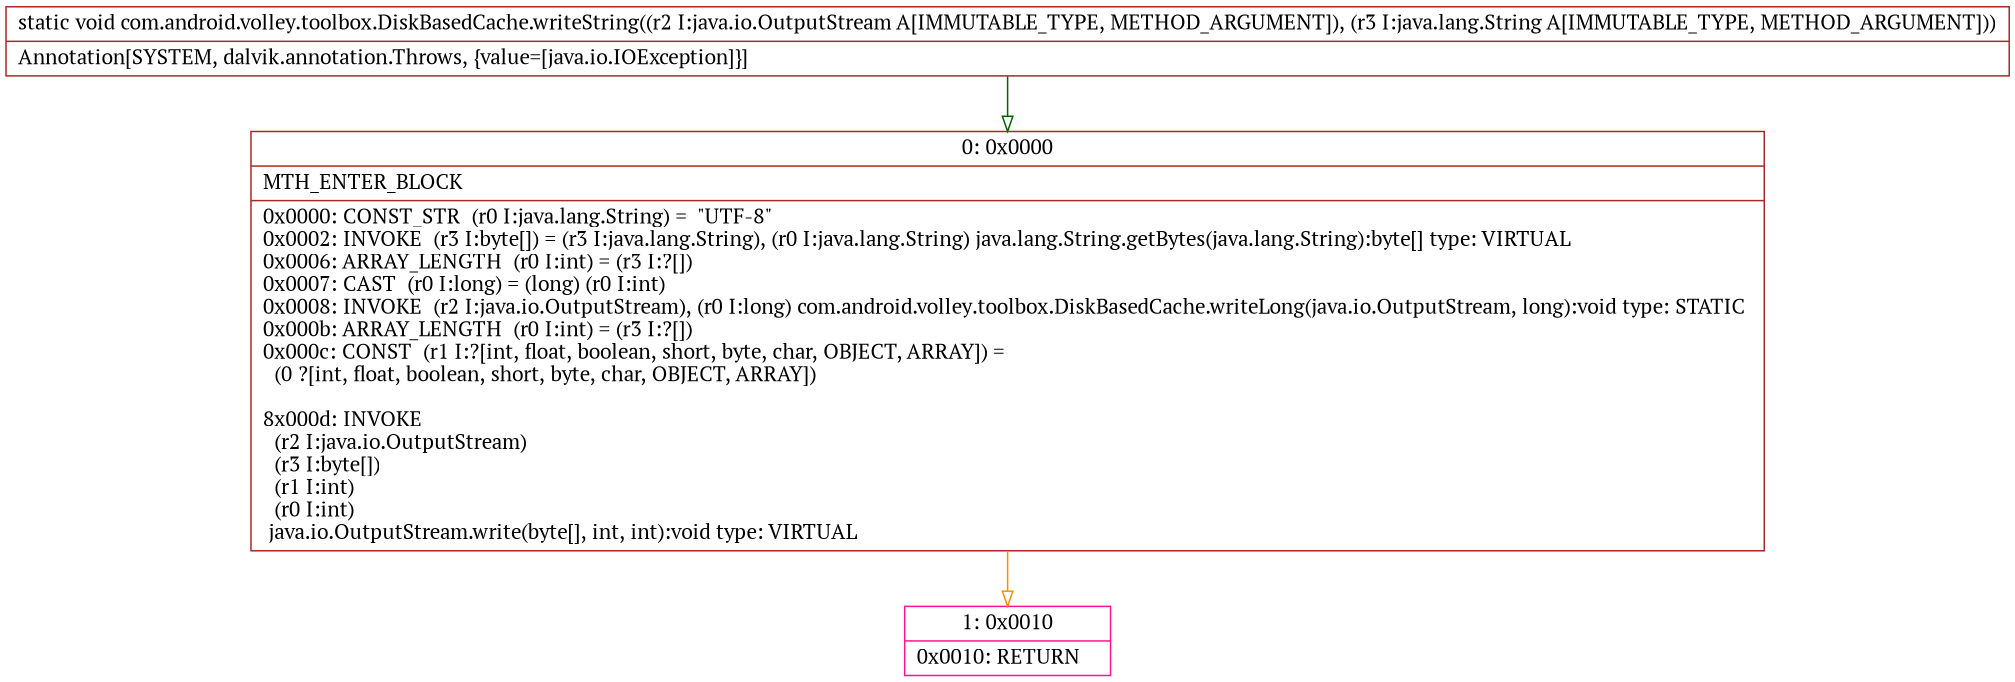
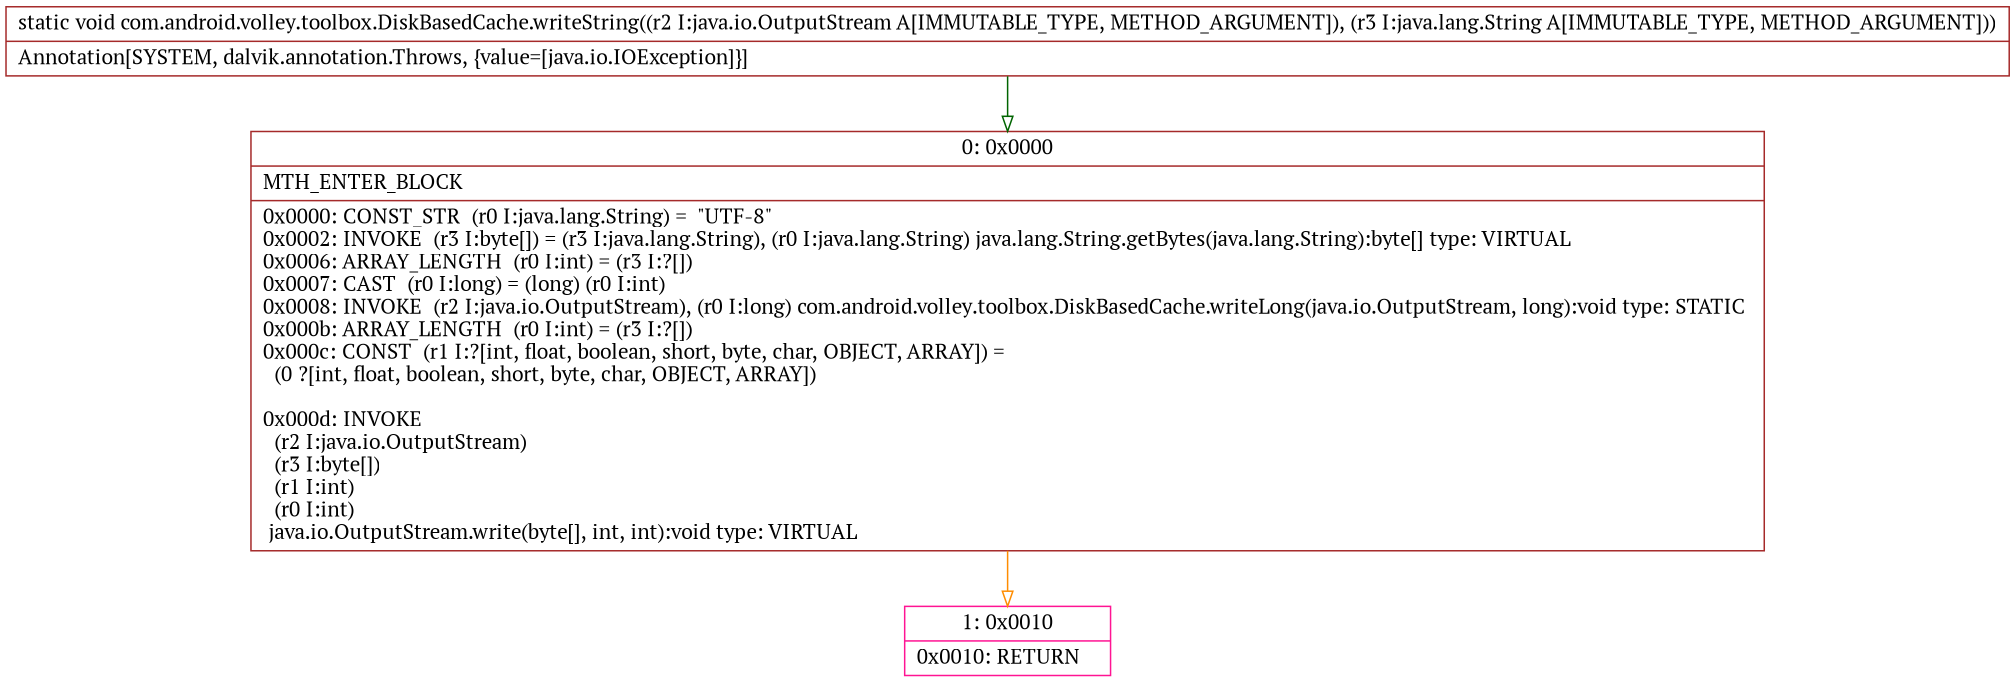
(349, 420) -> (349, 420)
